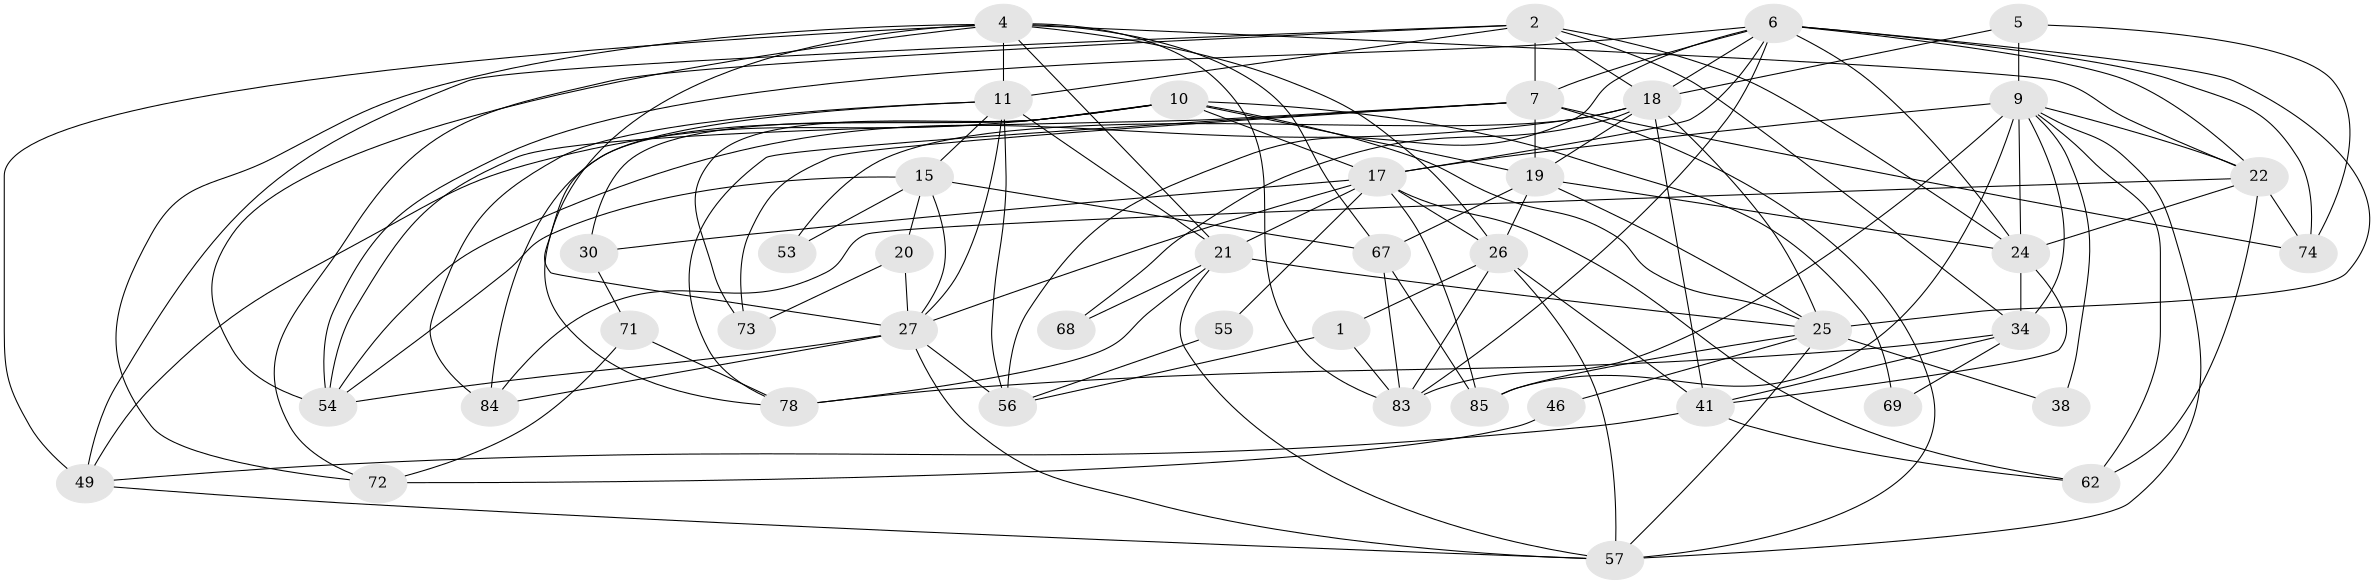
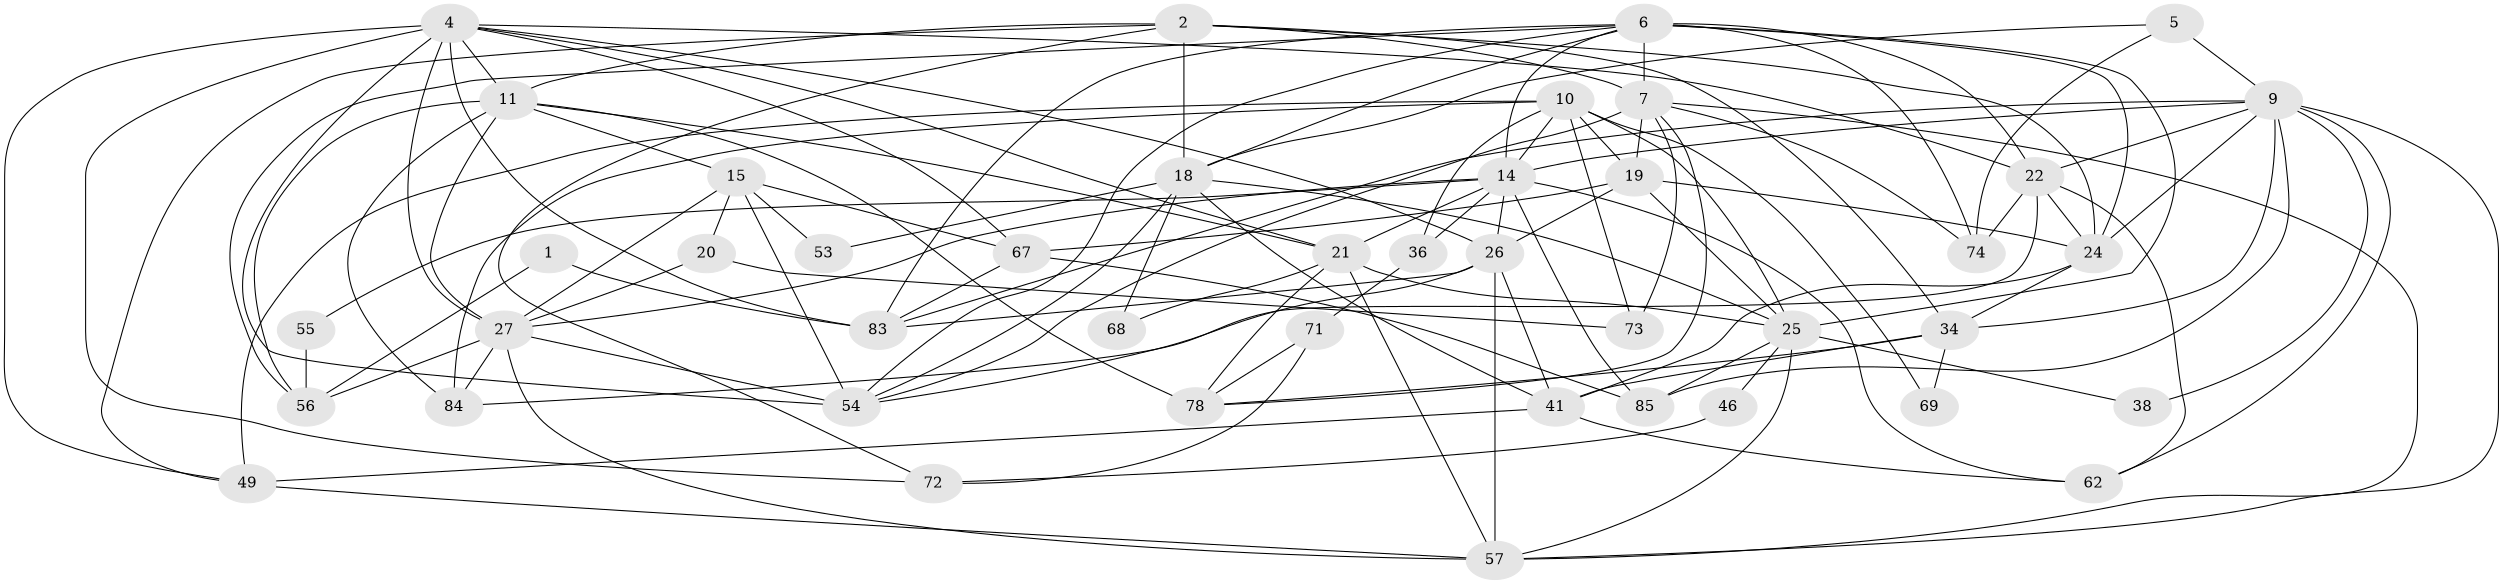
(1607, 130) -> none
(1377, 177) -> (1507, 177)
(589, 254) -> (1418, 254)
(1420, 292) -> (1075, 368)
